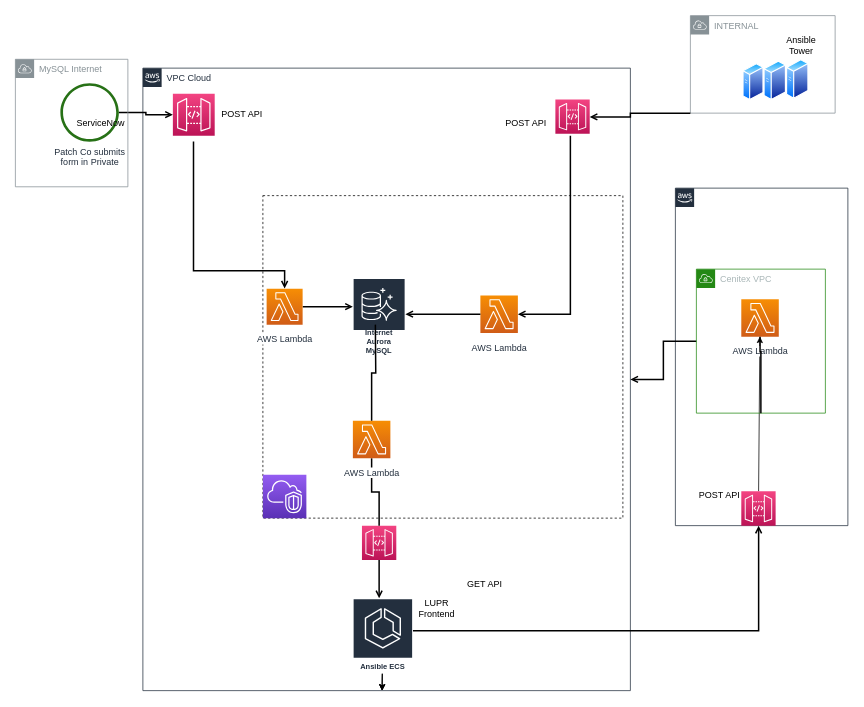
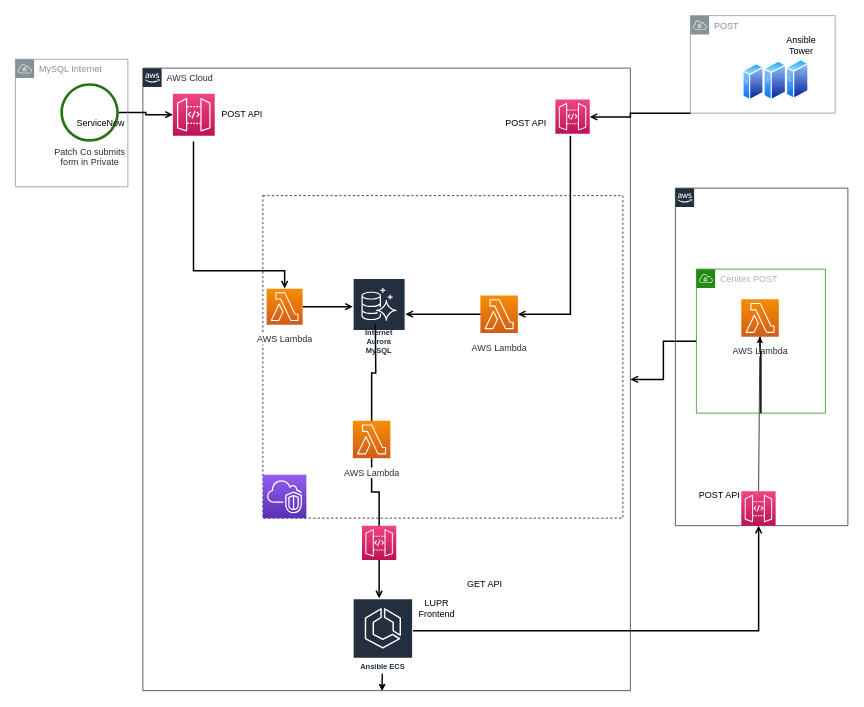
(735, 26) -> (724, 26)
(187, 79) -> (187, 79)
(746, 280) -> (748, 280)
